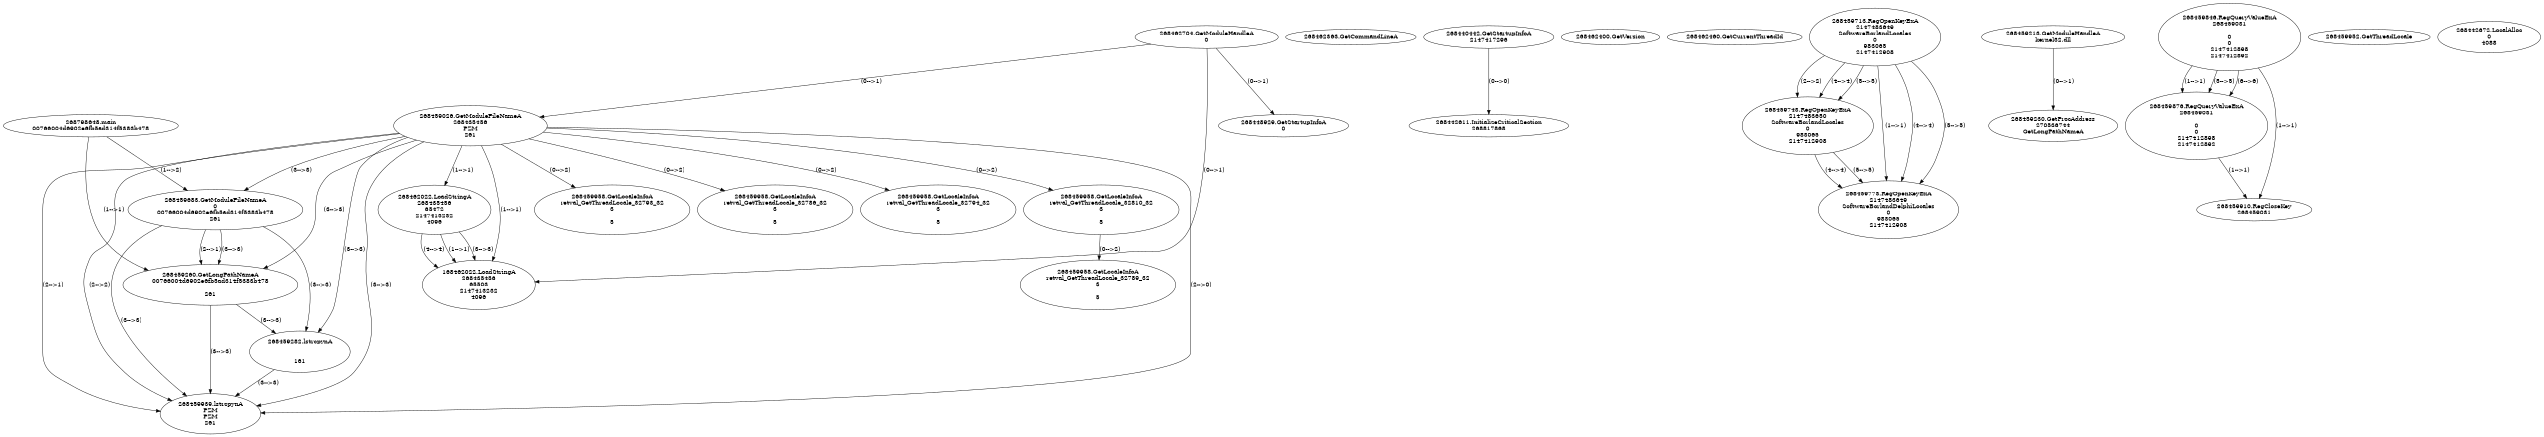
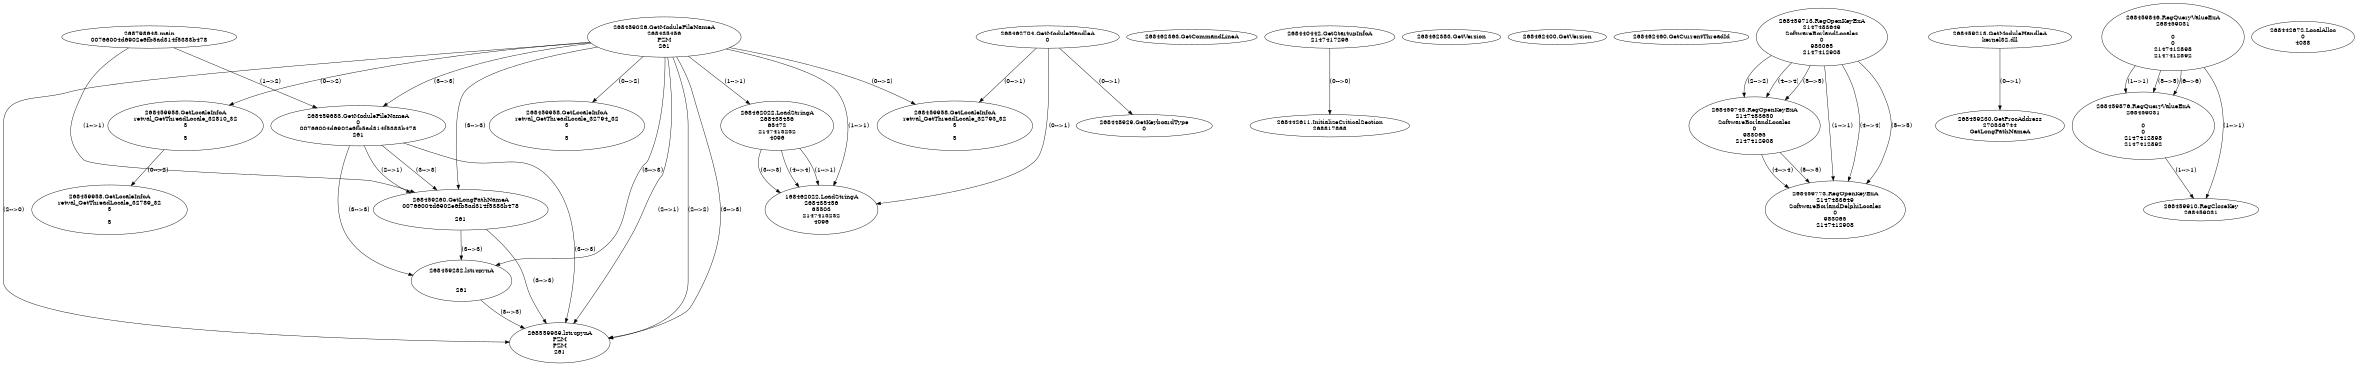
none -> (1451, 37)
(2369, 37) -> none
(847, 80) -> (1009, 74)
(1284, 126) -> (1144, 126)
(775, 210) -> none
(300, 352) -> (462, 281)
(210, 414) -> (560, 343)
